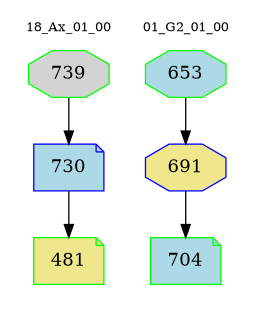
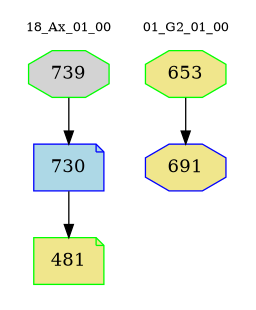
(186, 74) -> (186, 74)
(186, 261) -> none
